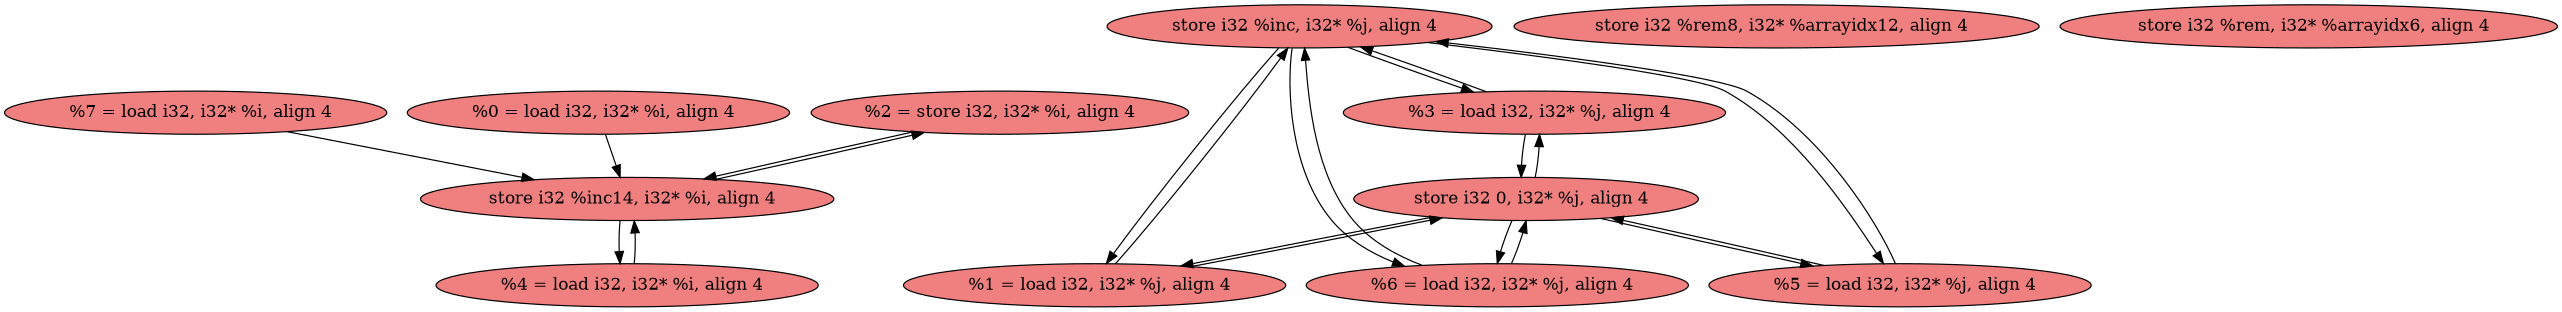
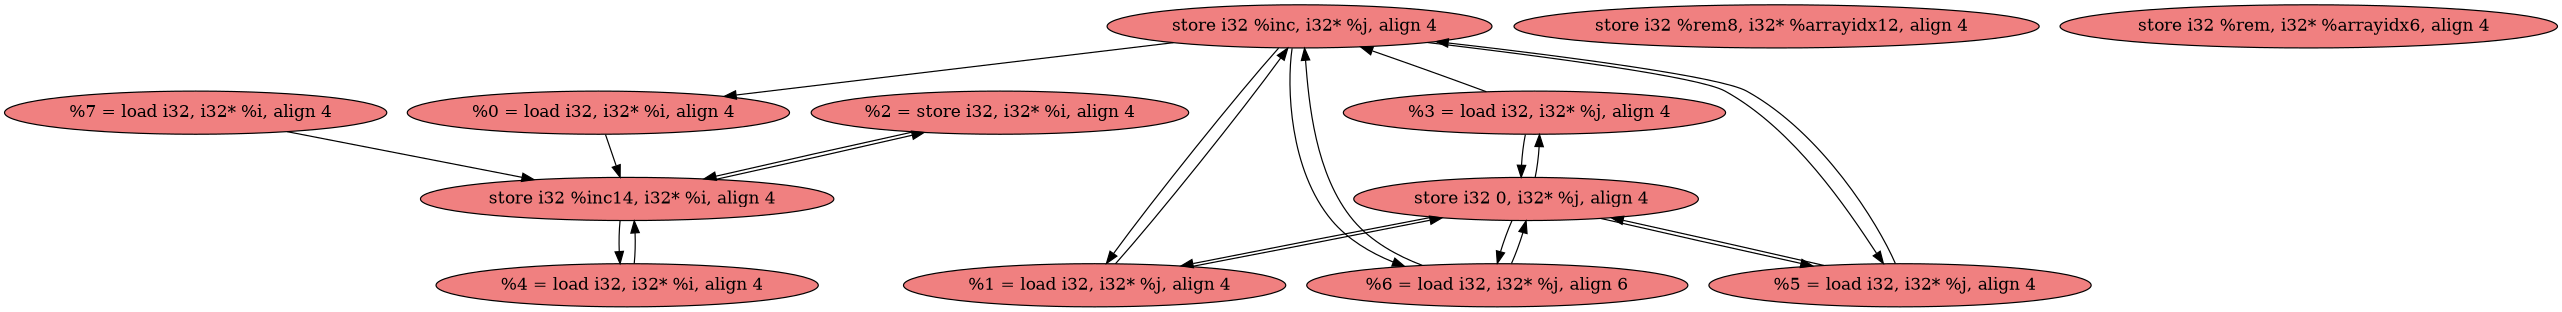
(1405, 68) -> (955, 69)
(1497, 285) -> (1497, 285)
